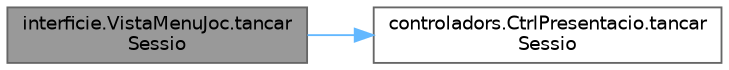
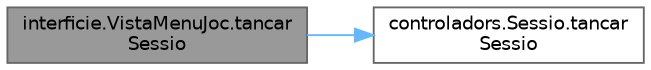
(548, 35) -> (509, 35)
